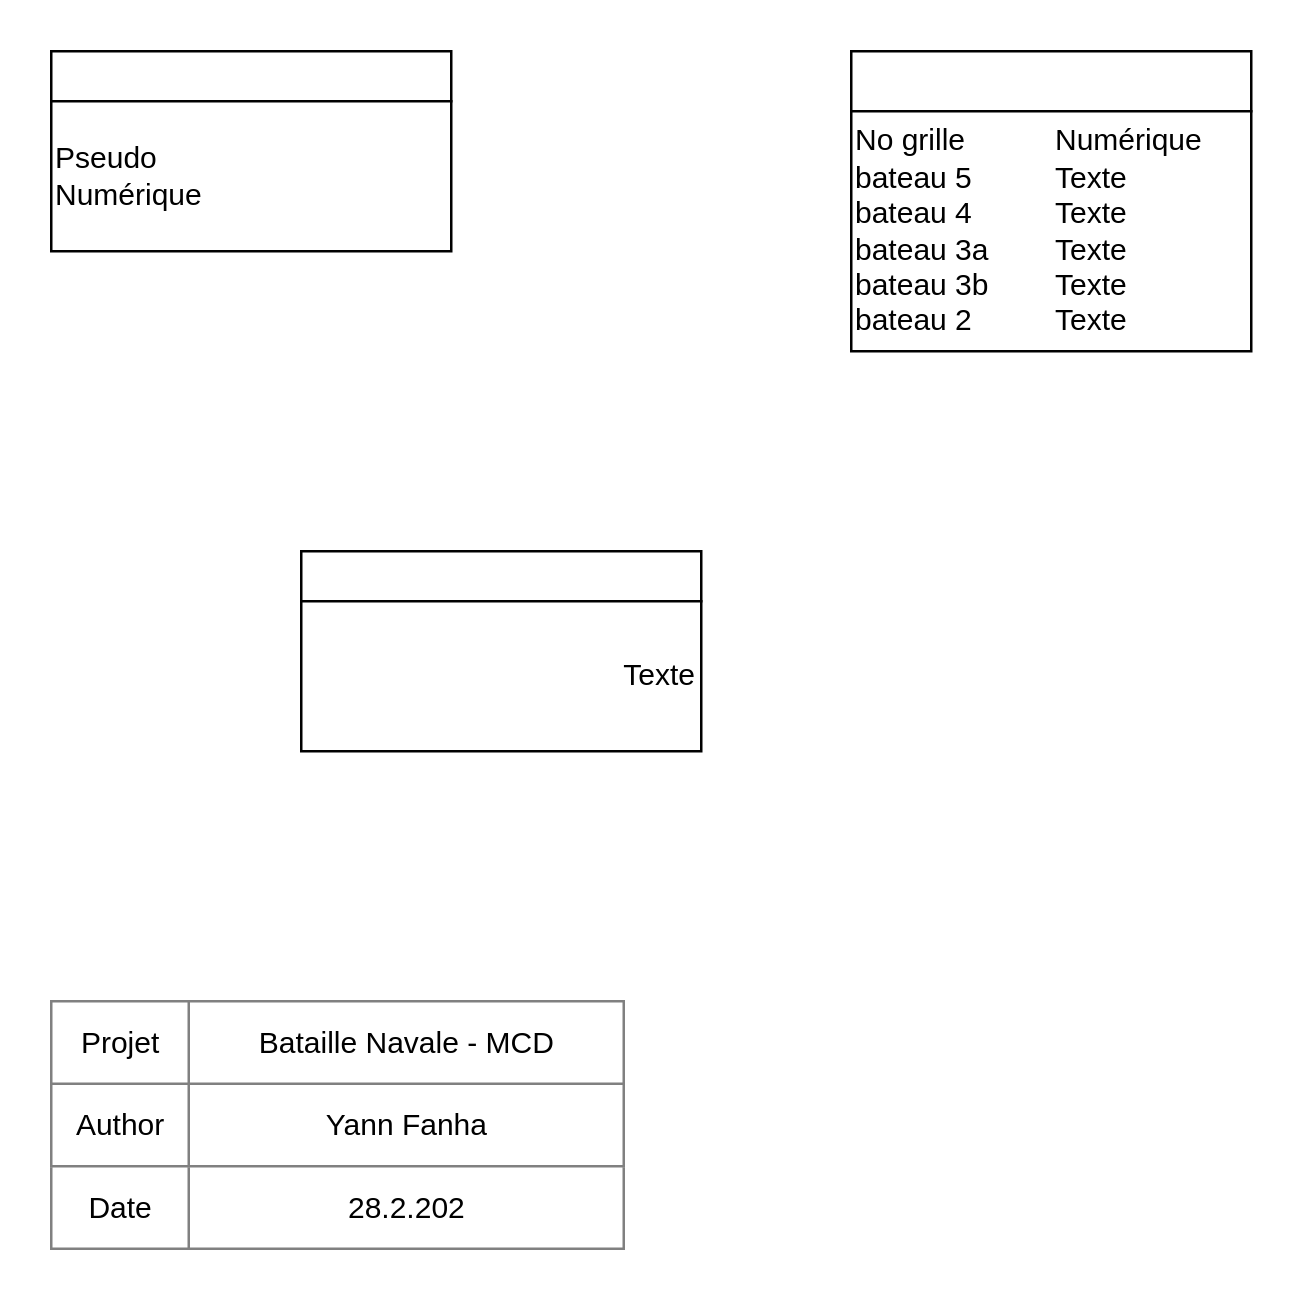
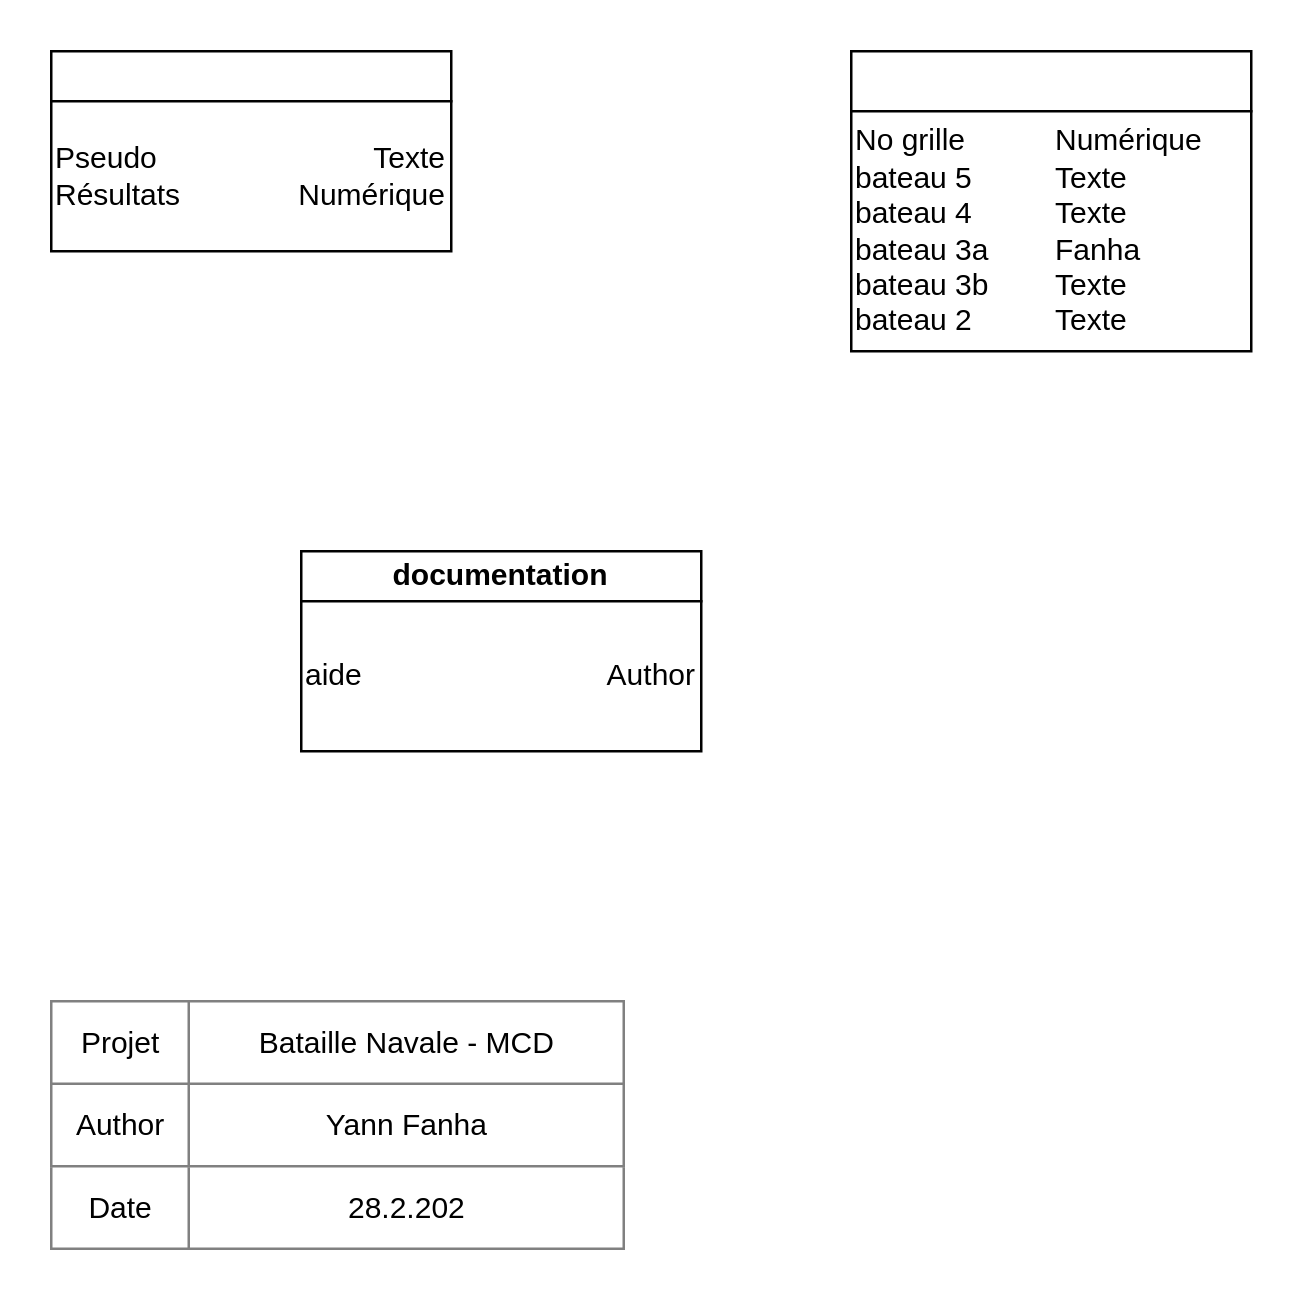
(128, 176) -> (128, 176)
none -> (351, 176)
(1128, 231) -> (1128, 231)
none -> (501, 576)
none -> (401, 676)
(654, 676) -> (646, 676)
